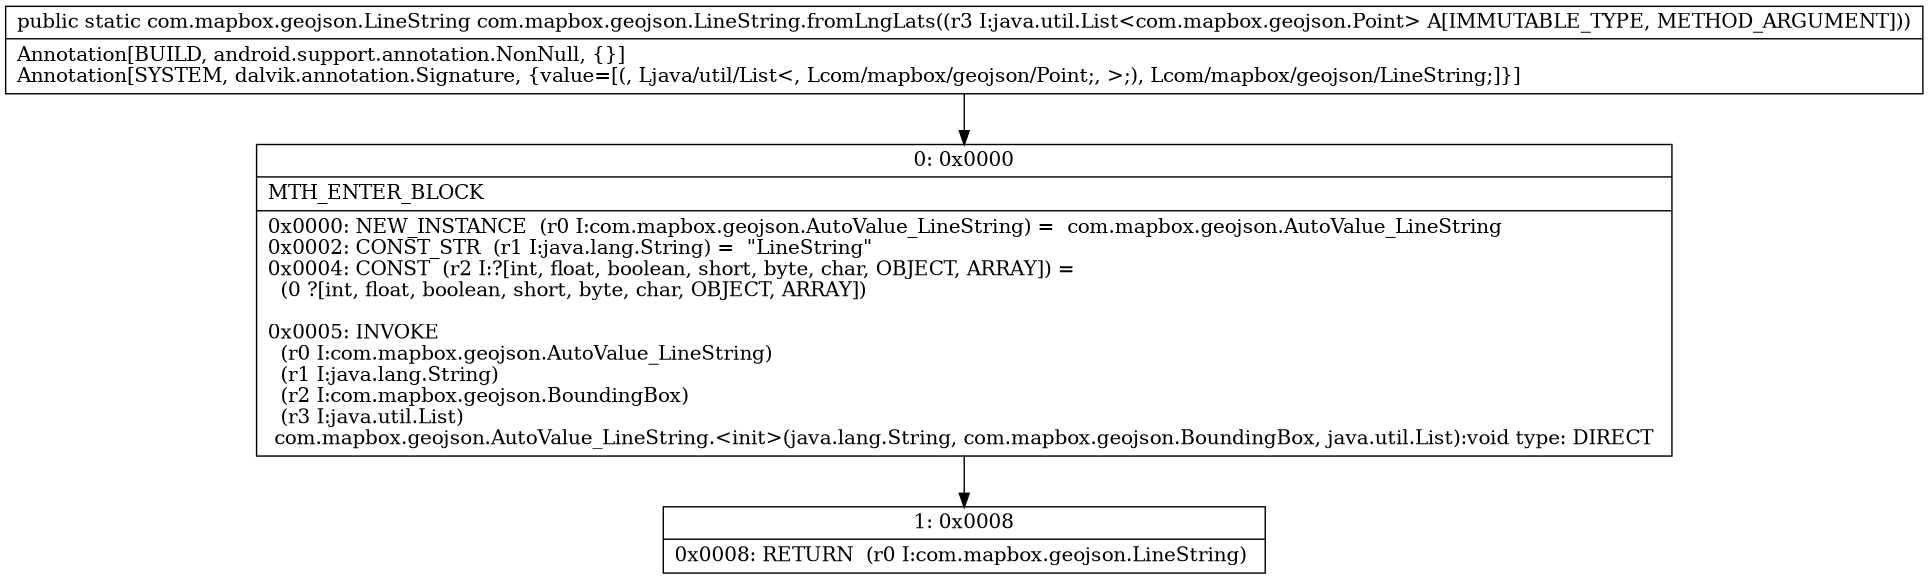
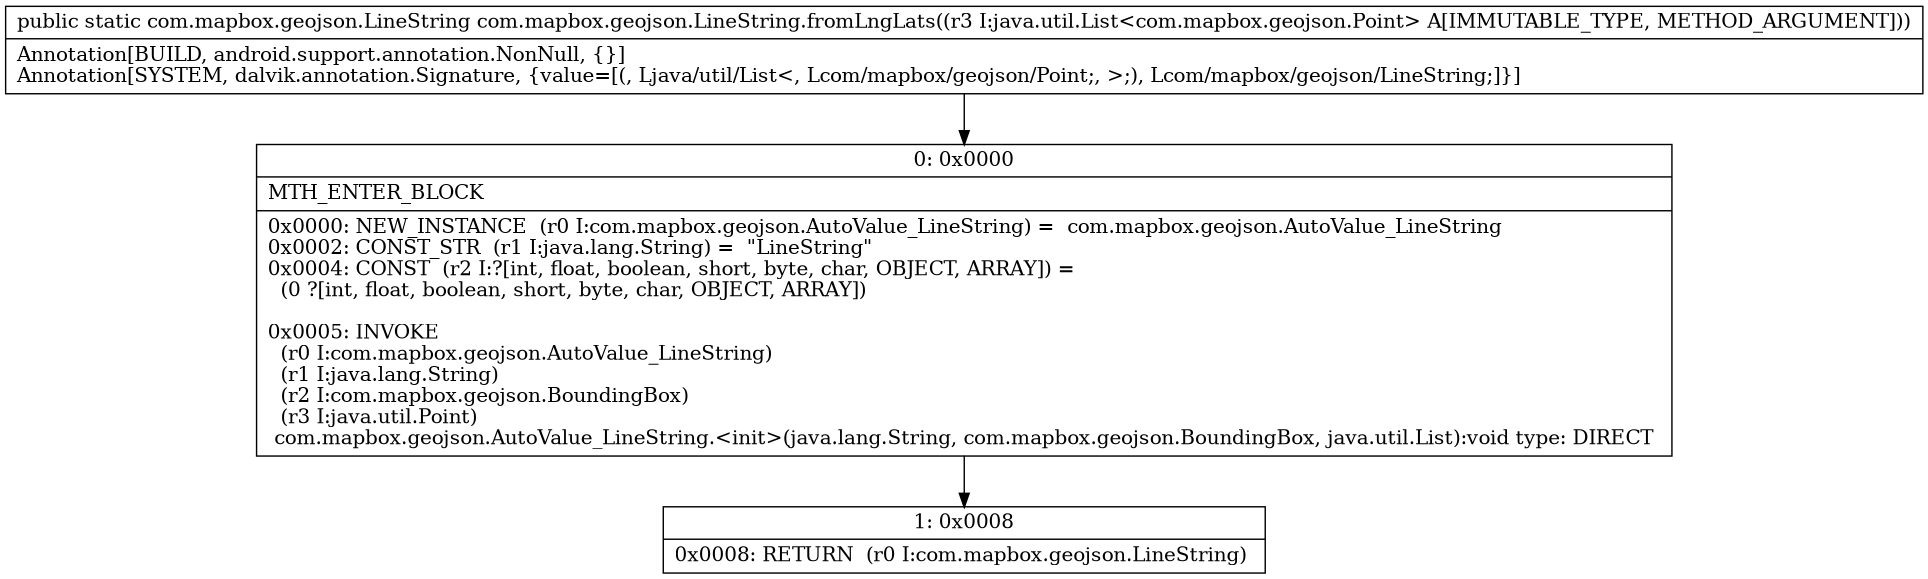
(366, 417) -> (373, 417)
